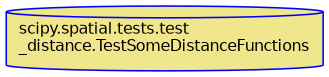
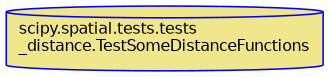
(165, 38) -> (165, 38)
